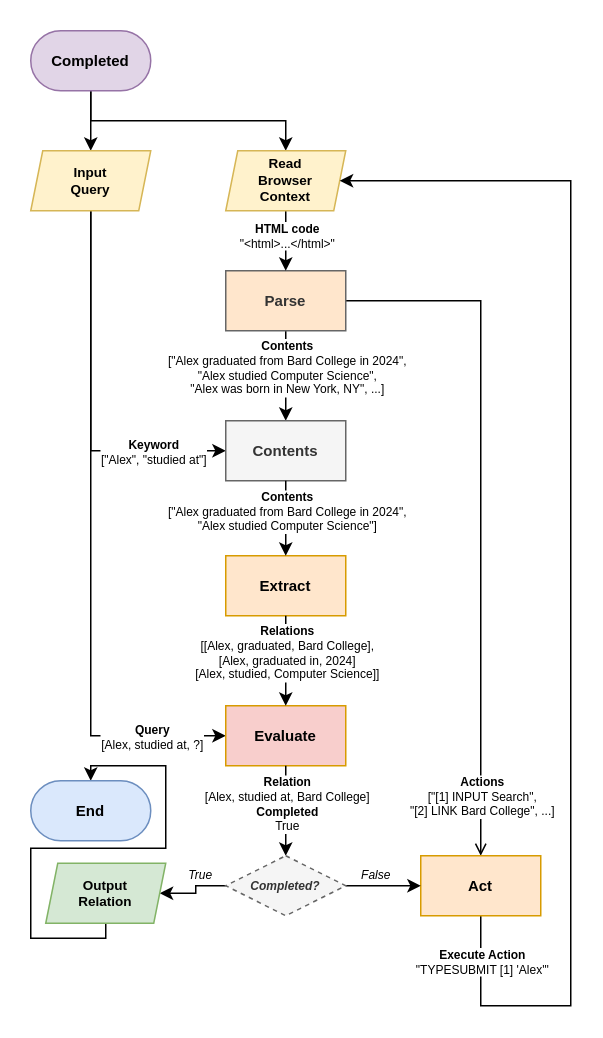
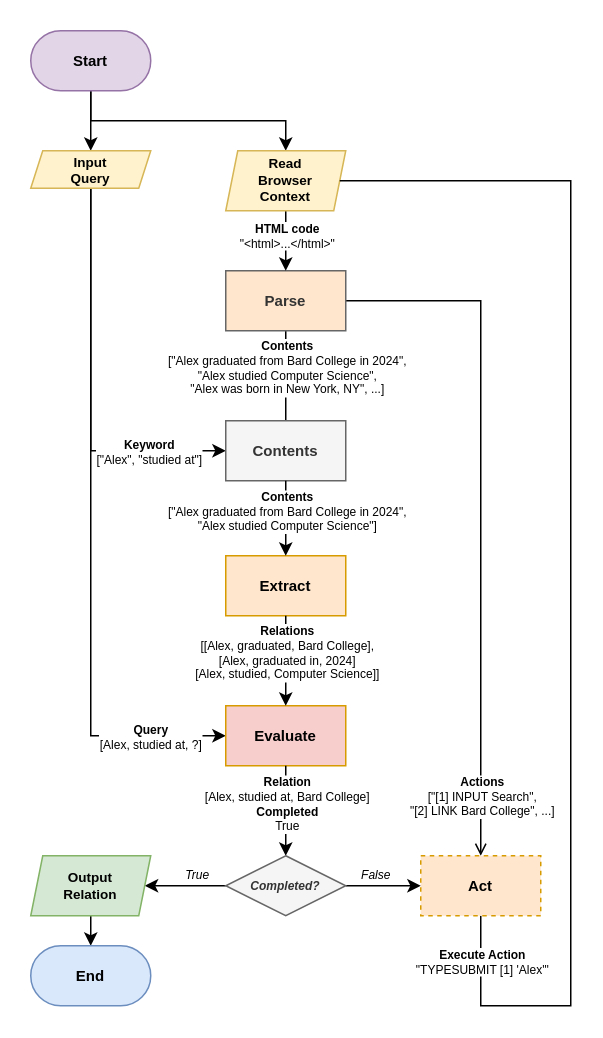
(91, 61) -> (91, 61)
(91, 181) -> (91, 170)
(351, 181) -> (346, 181)
(286, 409) -> (286, 413)
(91, 811) -> (91, 976)
(286, 886) -> (286, 886)
(481, 886) -> (481, 886)
(106, 893) -> (91, 886)
